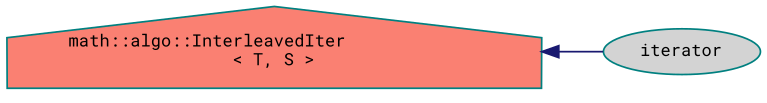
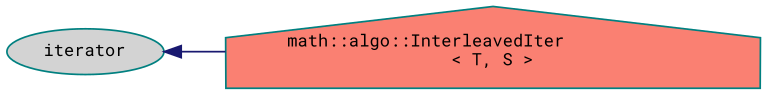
(581, 52) -> (203, 52)
